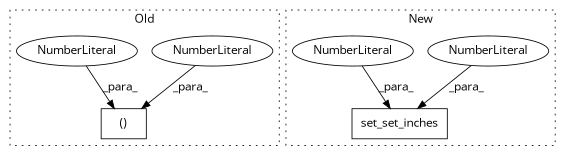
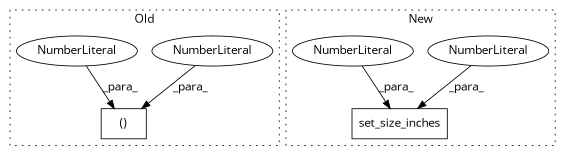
(400, 124) -> (400, 124)
